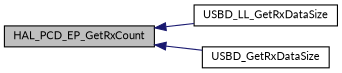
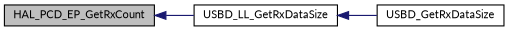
(184, 48) -> (363, 15)
